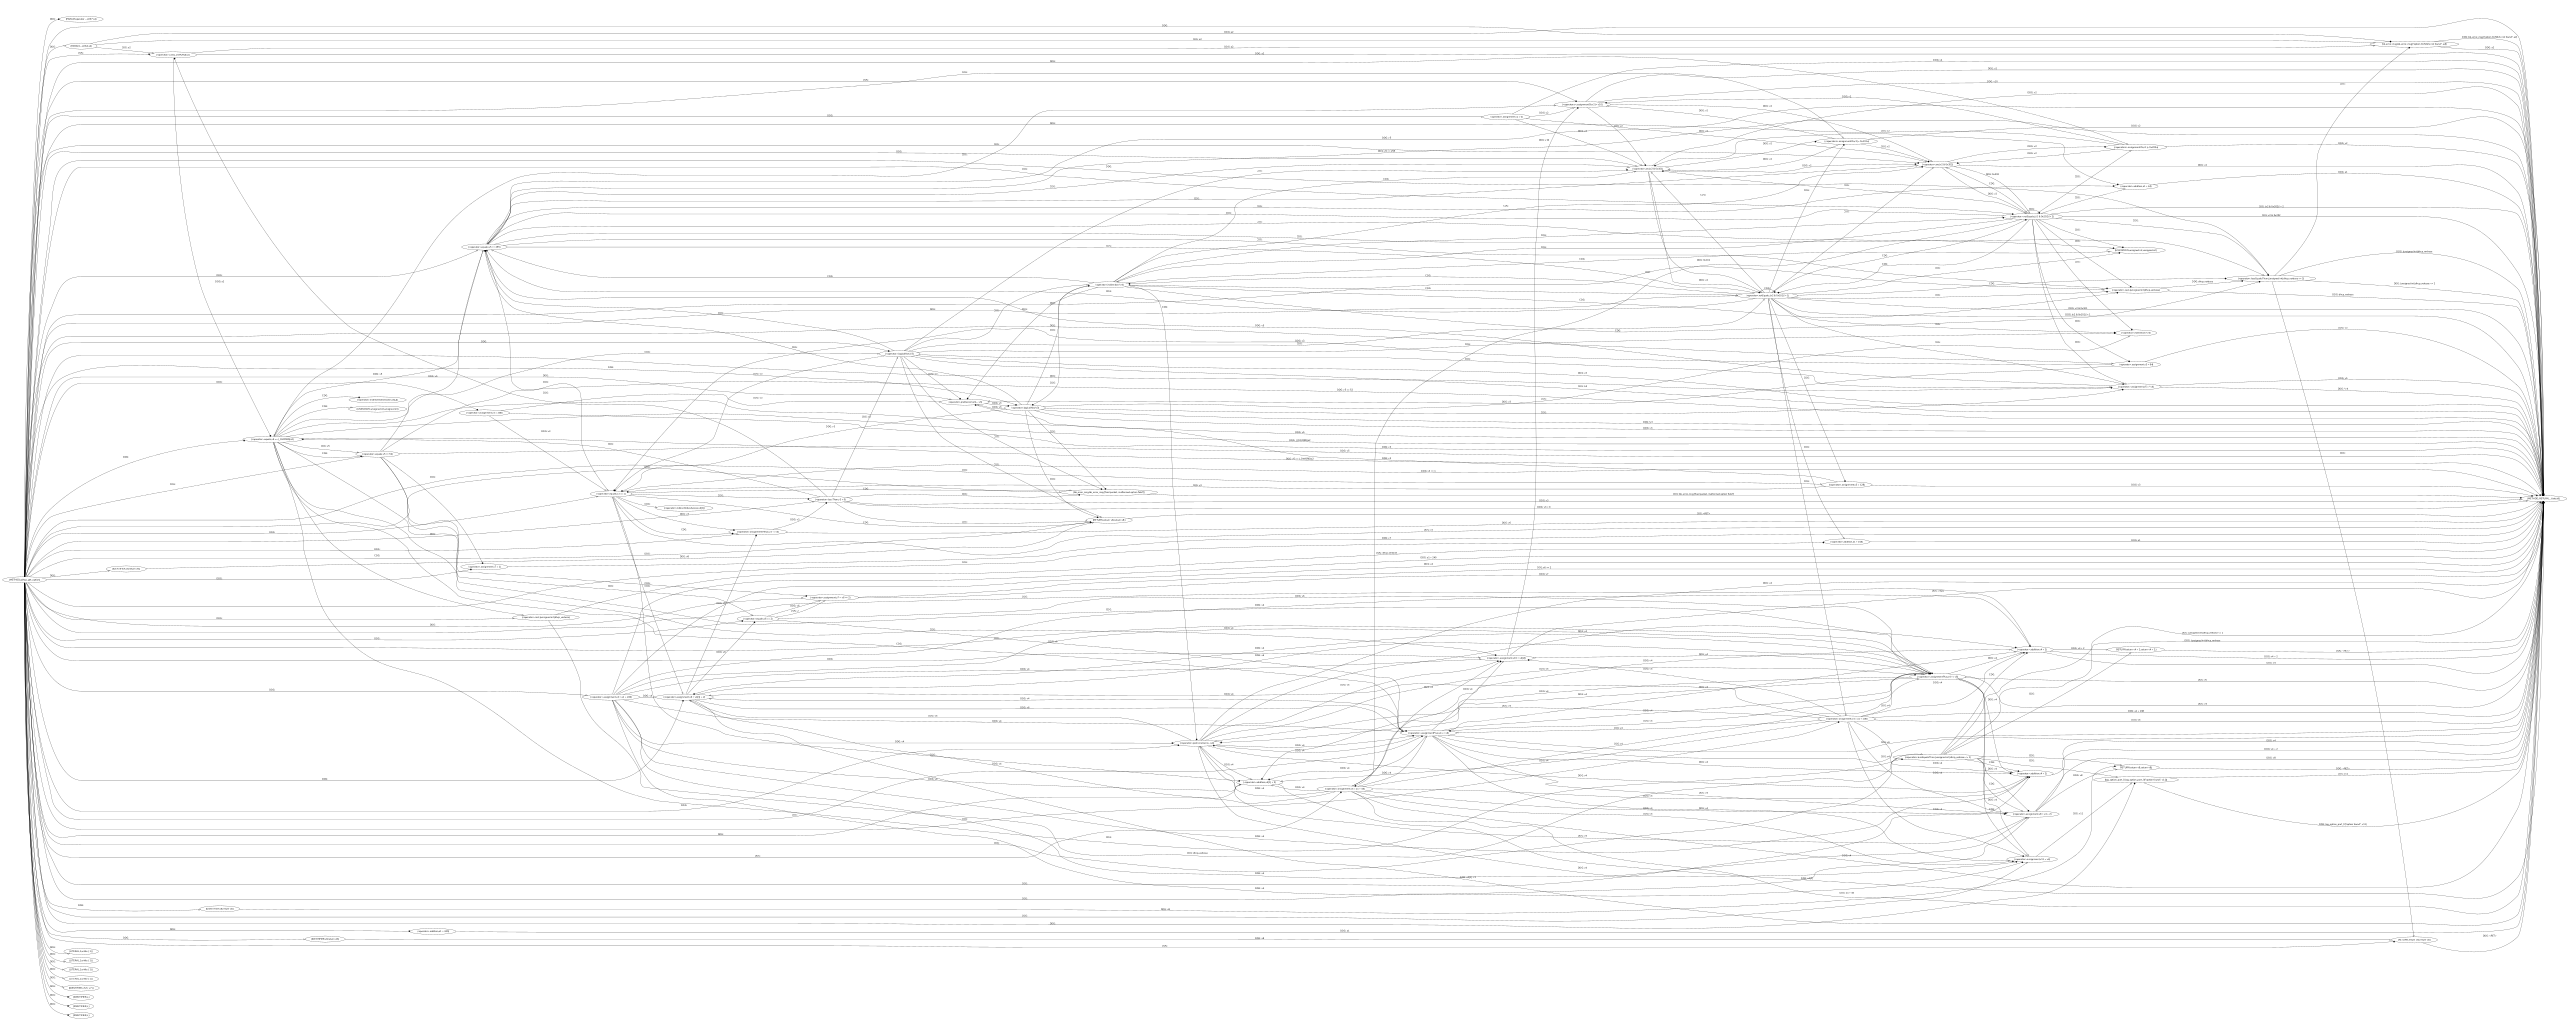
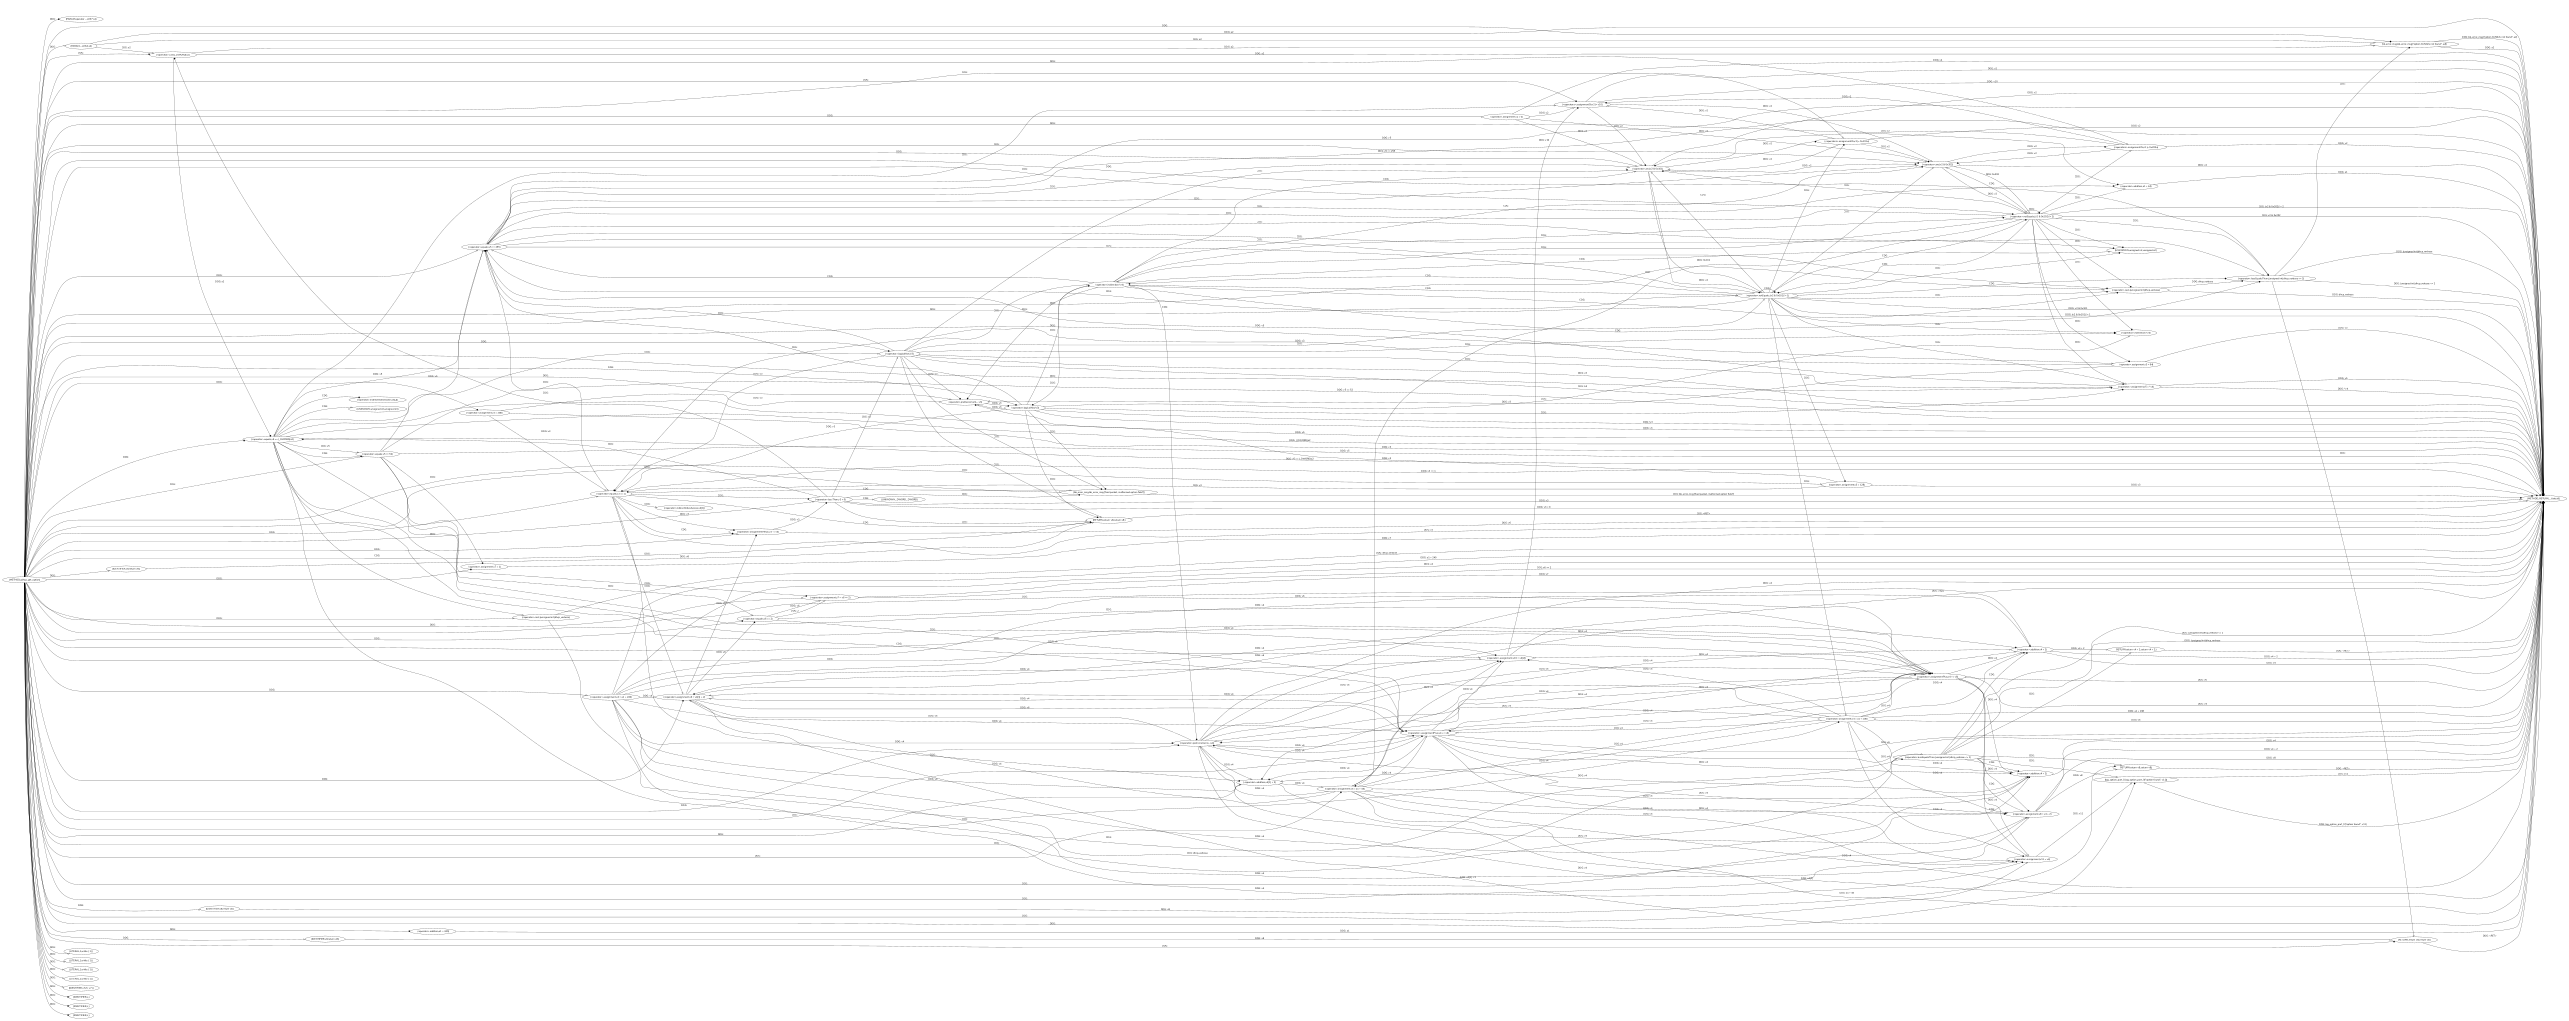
none -> (900, 500)
(1847, 542) -> none
(1296, 790) -> (1301, 785)
